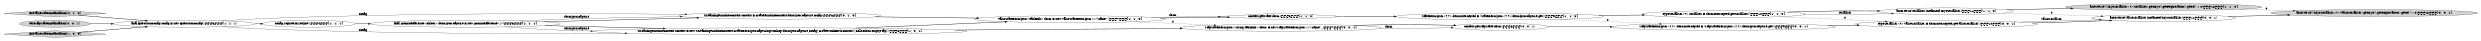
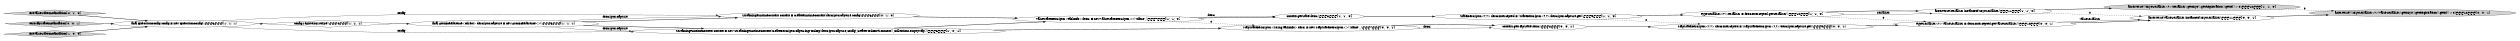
(1281, 16) -> (1319, 16)
(55, 24) -> (55, 24)
(309, 24) -> (328, 24)
